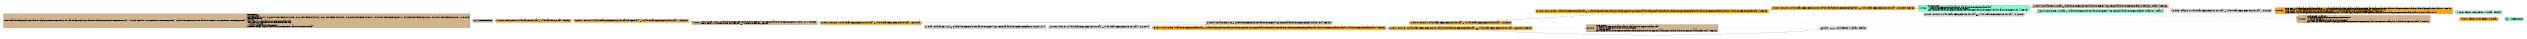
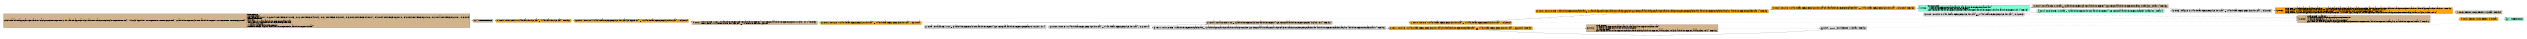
(2479, 12) -> (2479, 12)
(1269, 28) -> (1269, 28)
